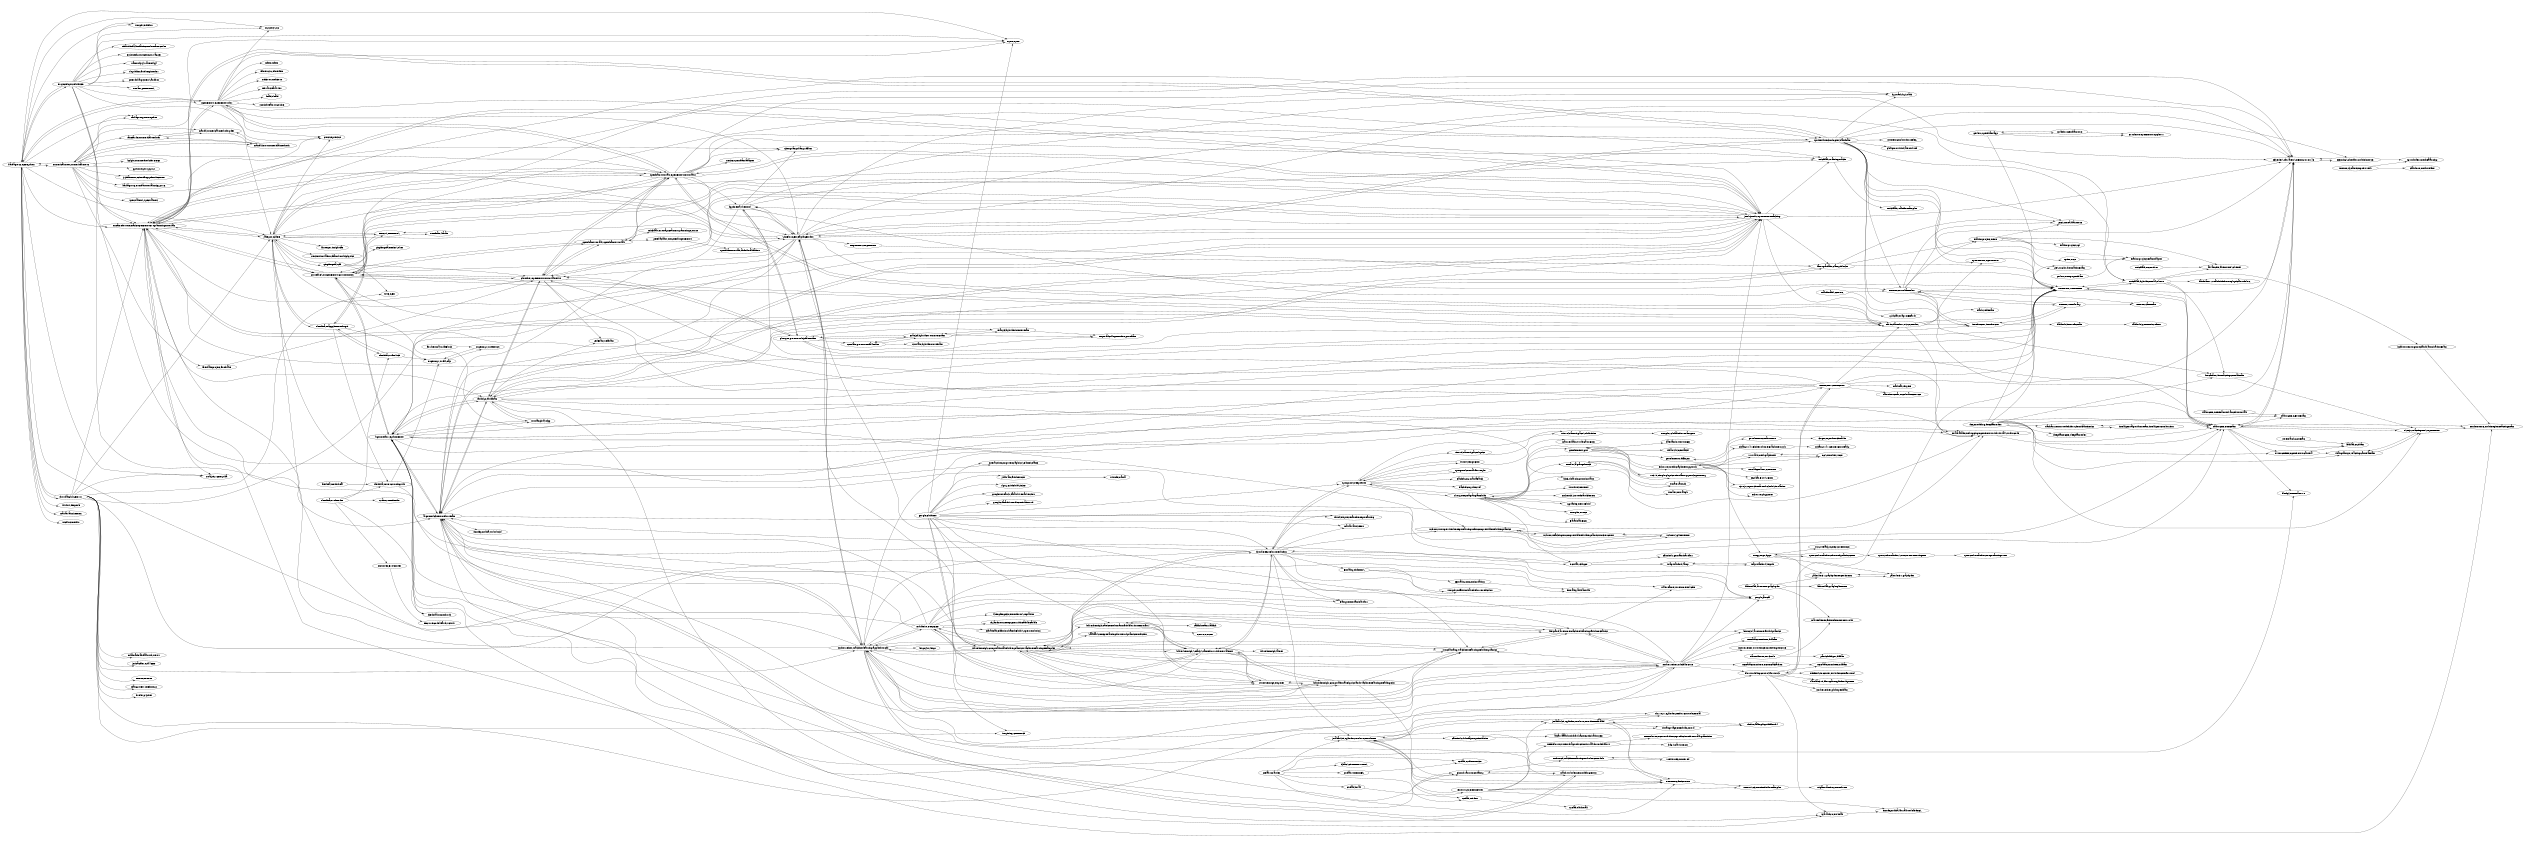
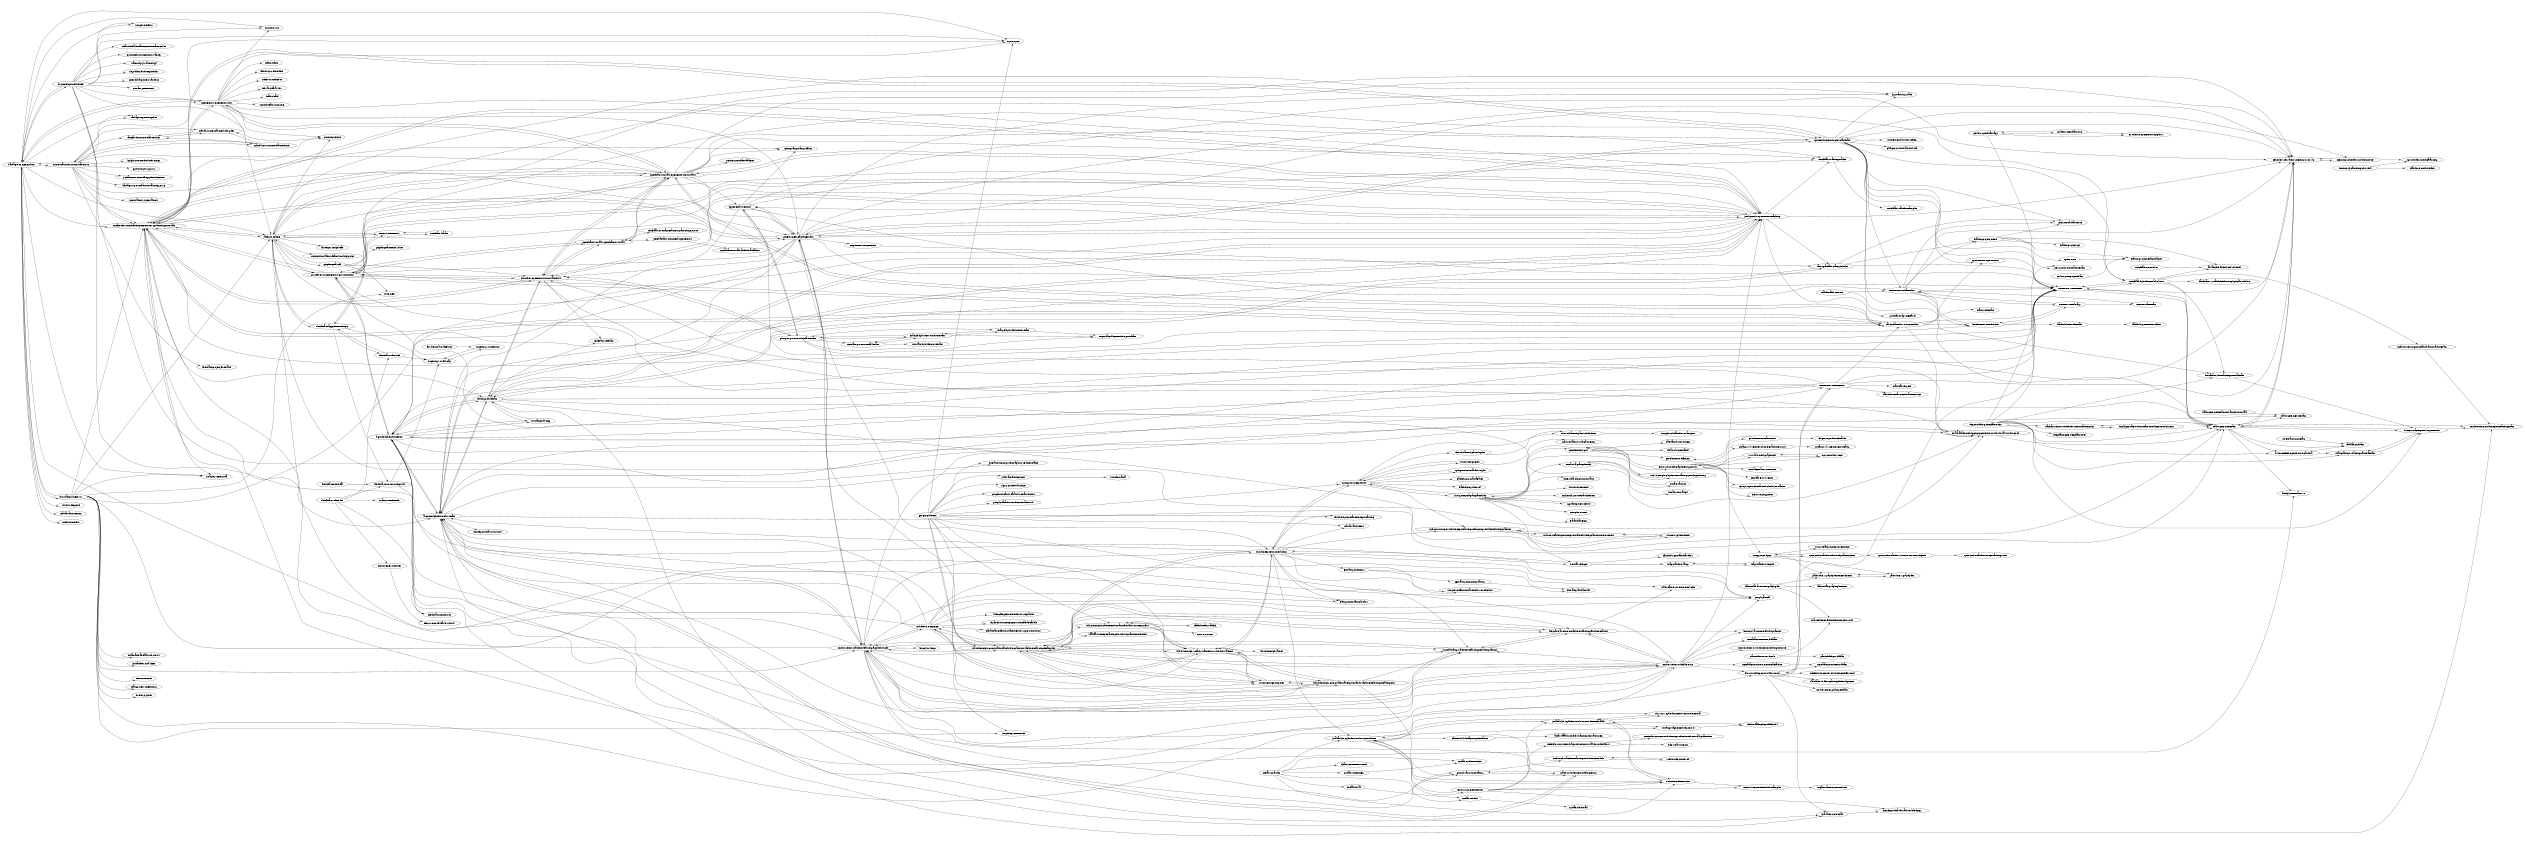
(380, 326) -> (326, 304)
(390, 437) -> (390, 437)
